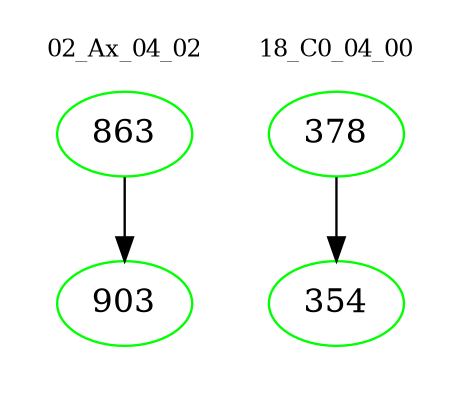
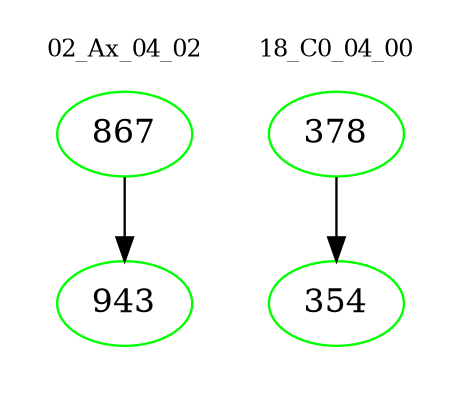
(125, 134) -> (125, 134)
(125, 304) -> (125, 304)
